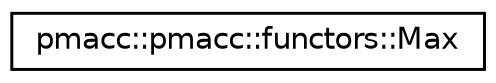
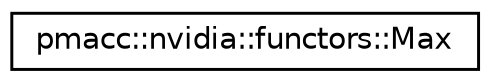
(248, 41) -> (245, 41)
